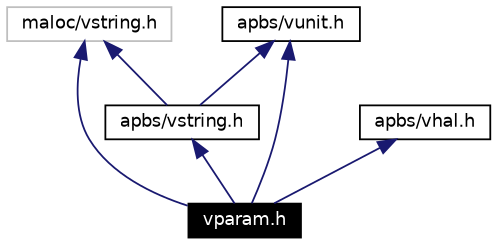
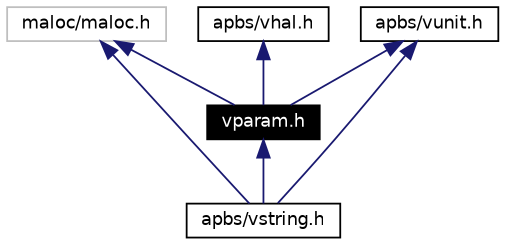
(89, 24) -> (87, 24)
(218, 179) -> (263, 181)
